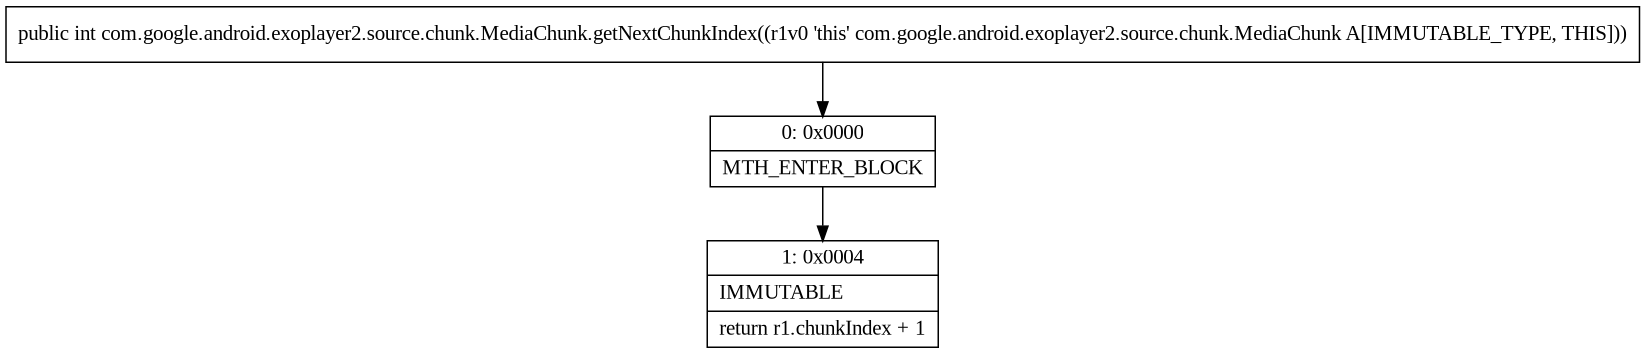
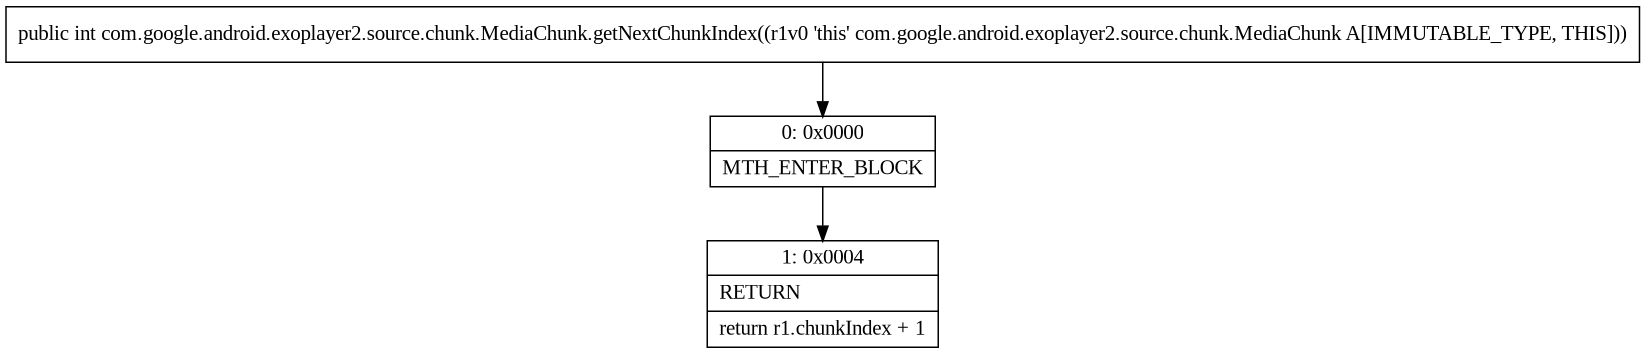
(782, 292) -> (760, 292)
